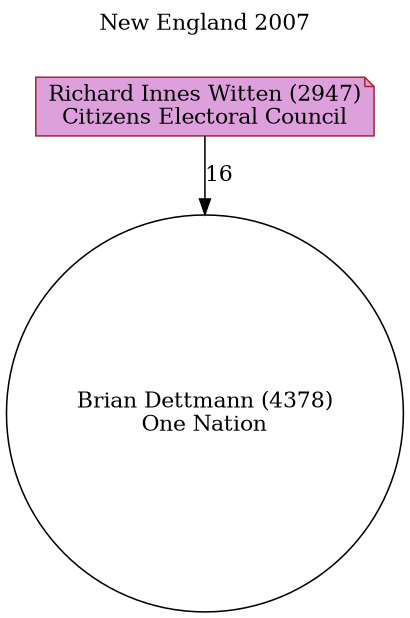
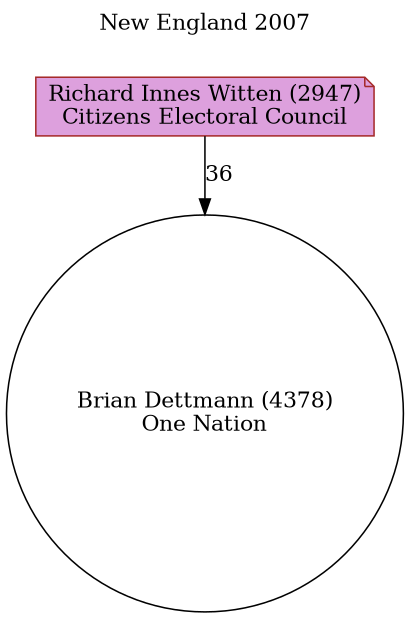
(220, 175) -> (220, 175)
